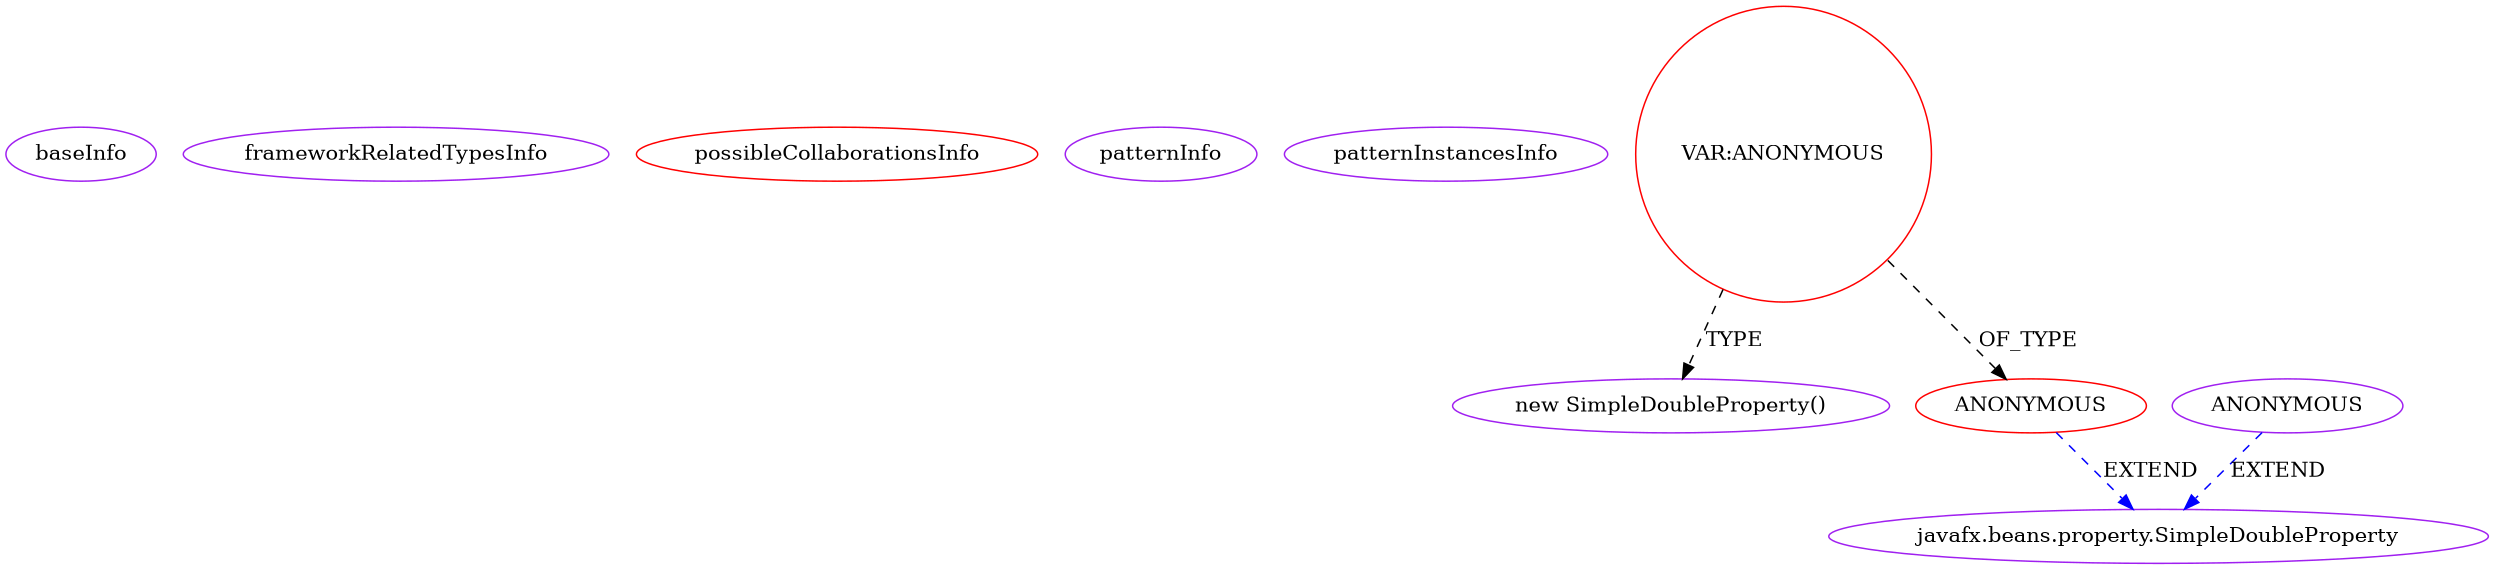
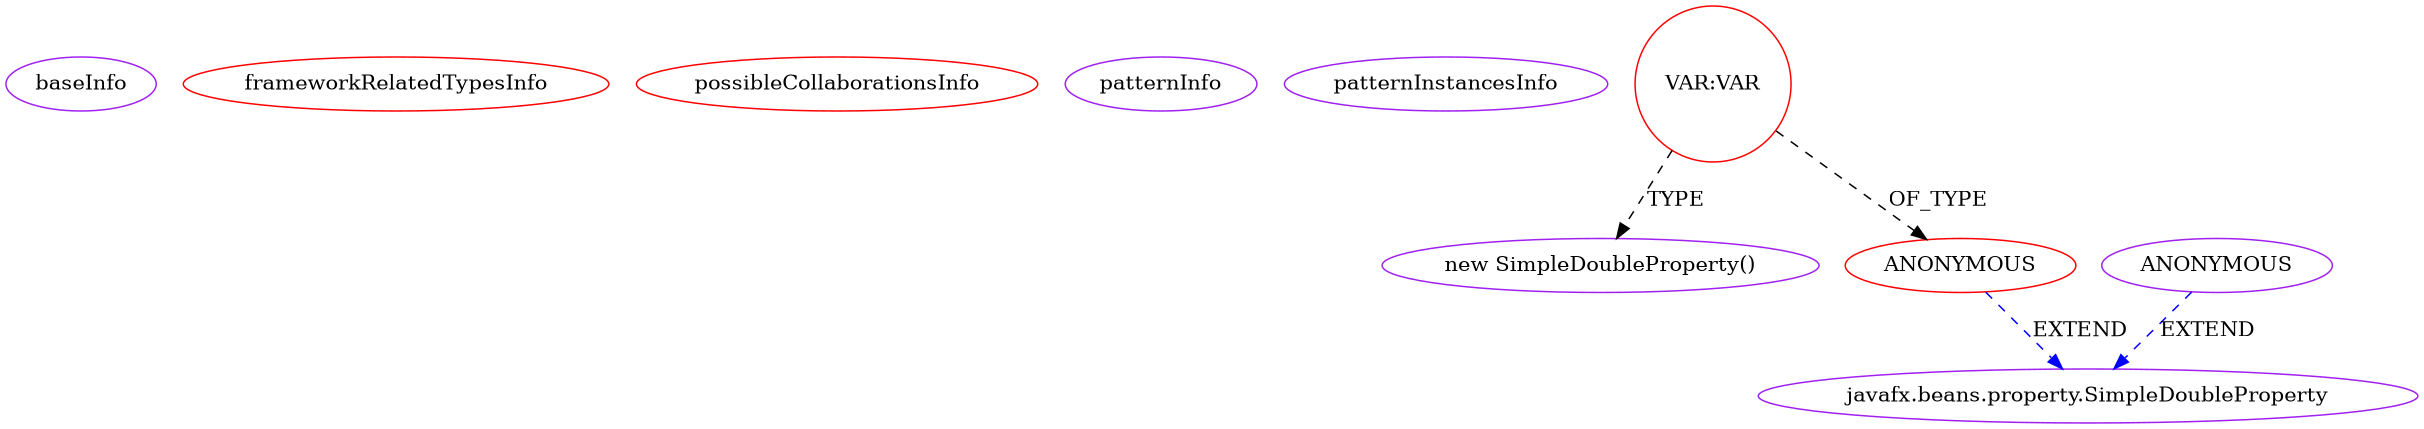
(396, 154) -> (396, 84)
(1784, 154) -> (1713, 84)
